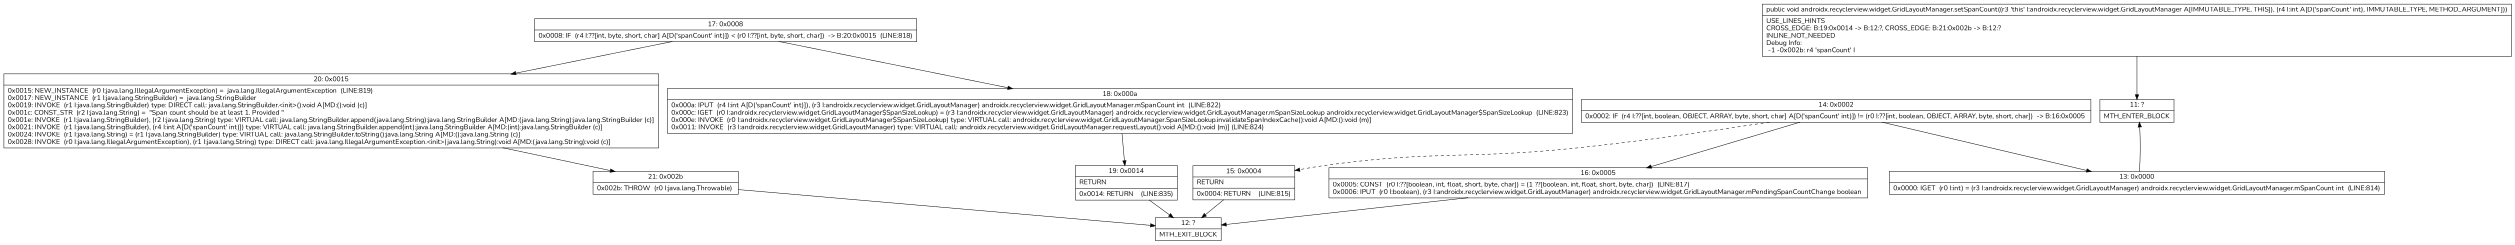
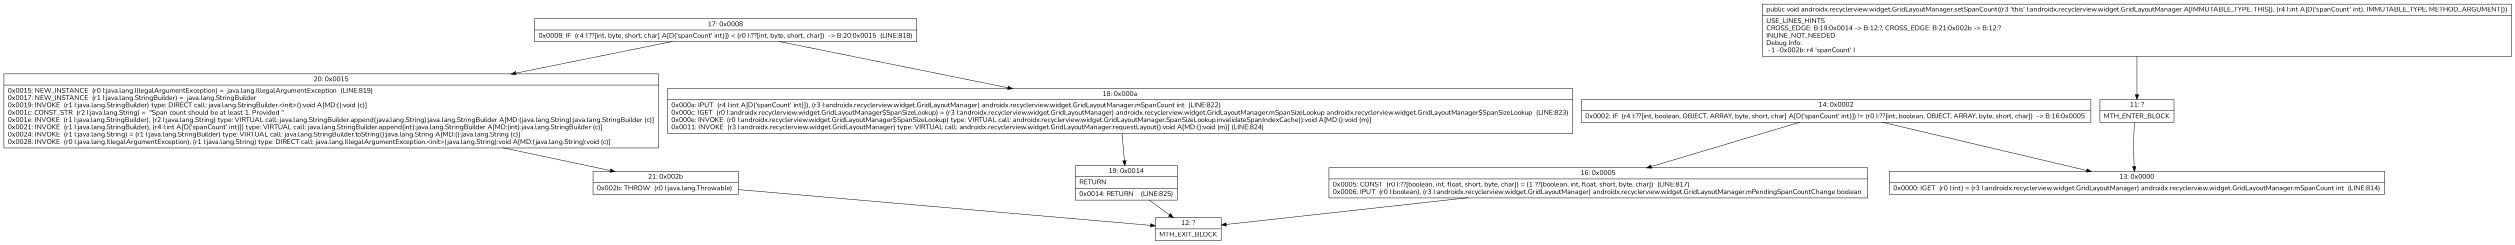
(2140, 149) -> (2134, 144)
(1244, 183) -> none
(1126, 194) -> (1126, 194)
